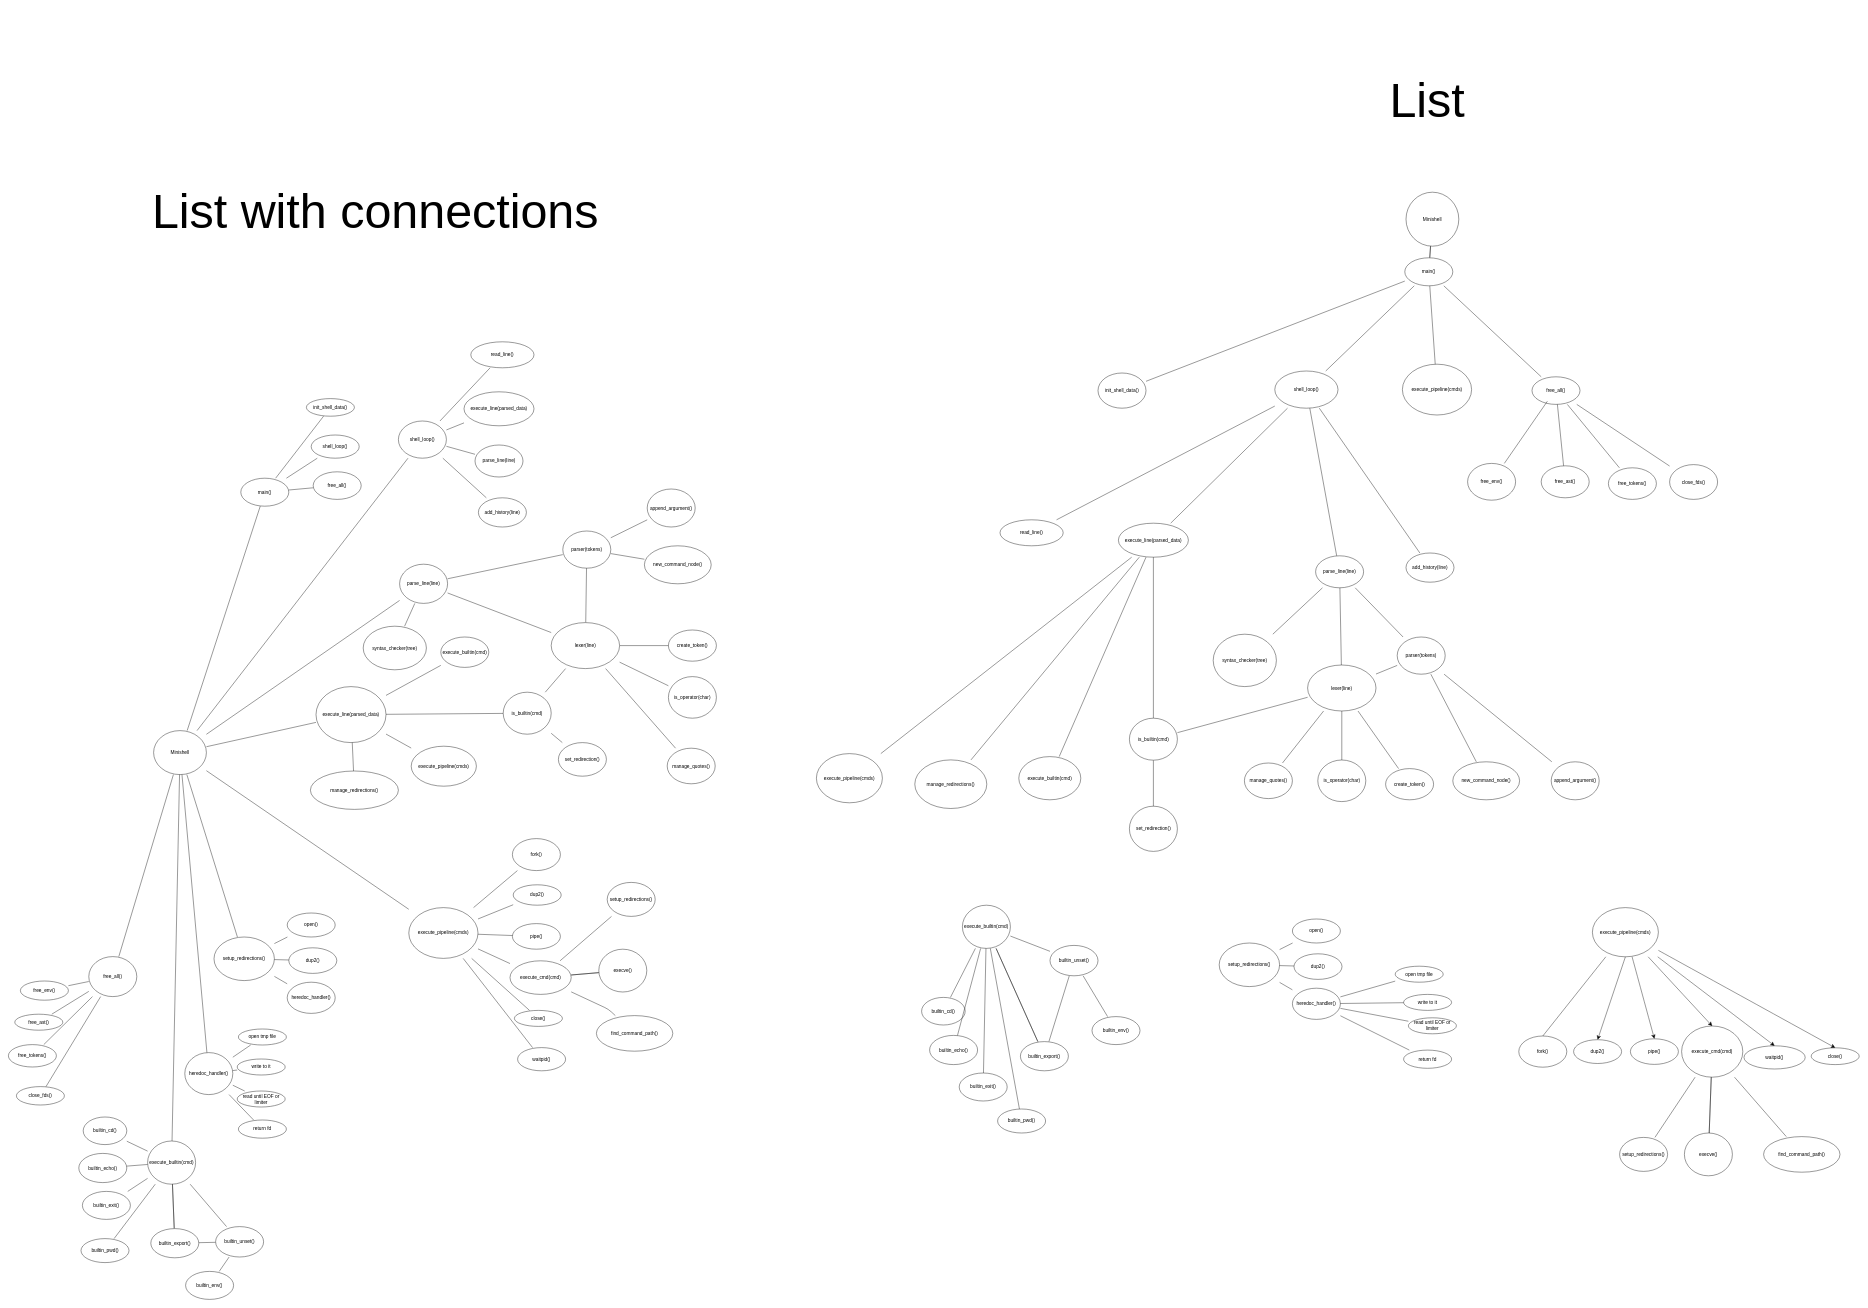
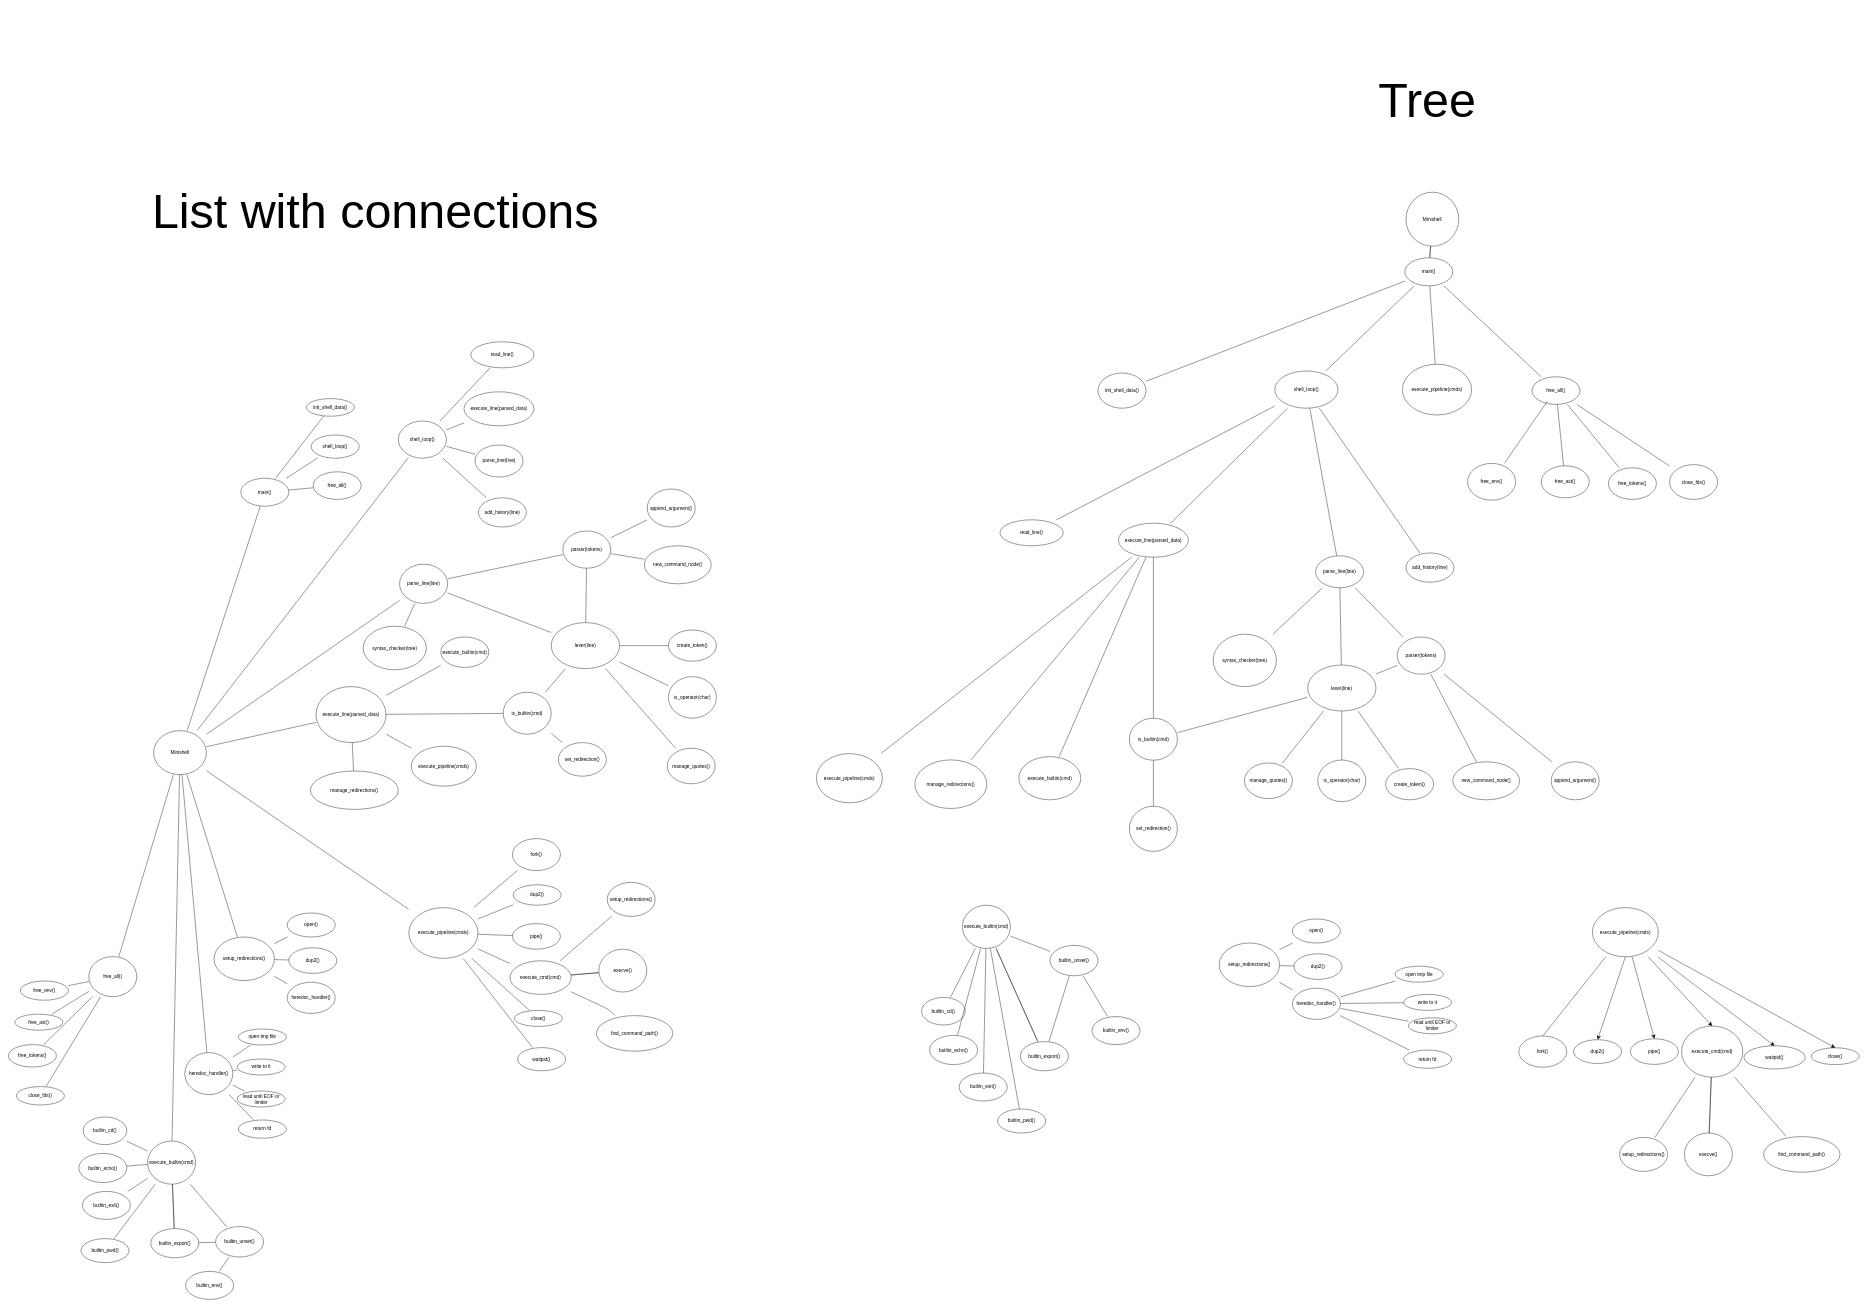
(1434, 100) -> (1434, 100)
